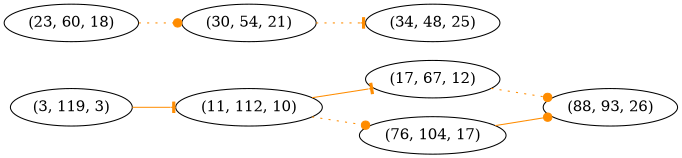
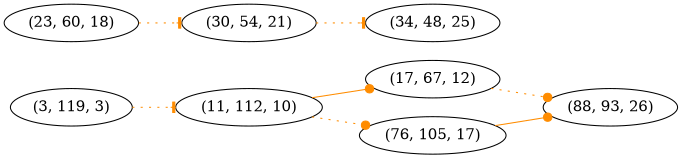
(158, 23) -> (158, 23)
(340, 93) -> (340, 93)
(151, 107) -> (151, 107)
(433, 135) -> (433, 135)
